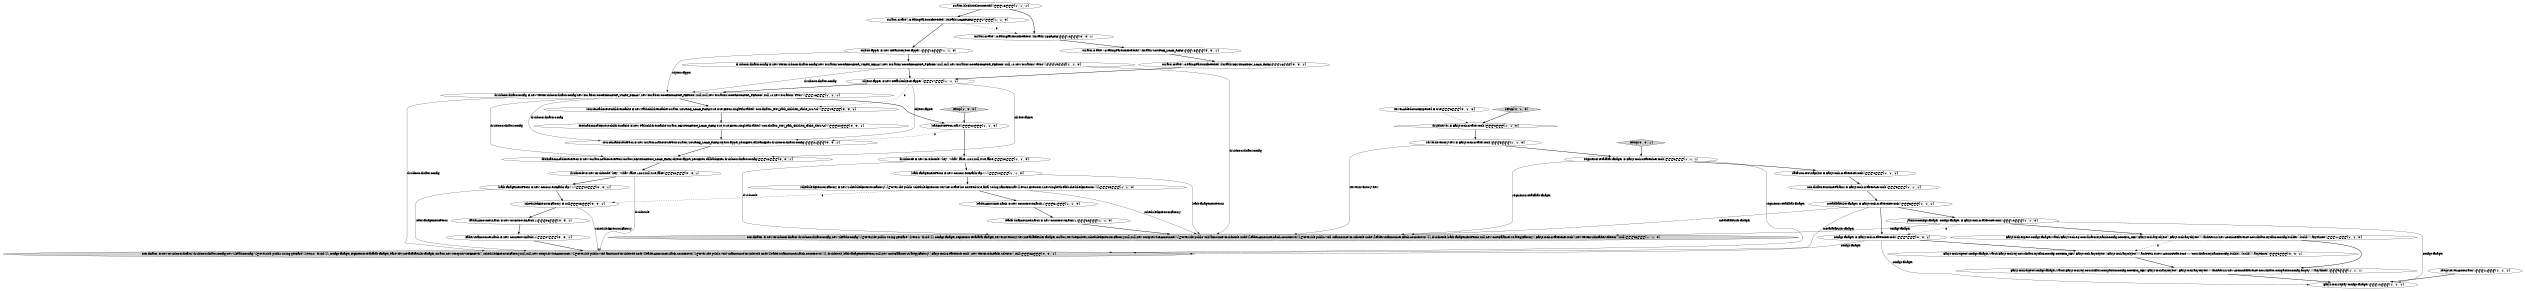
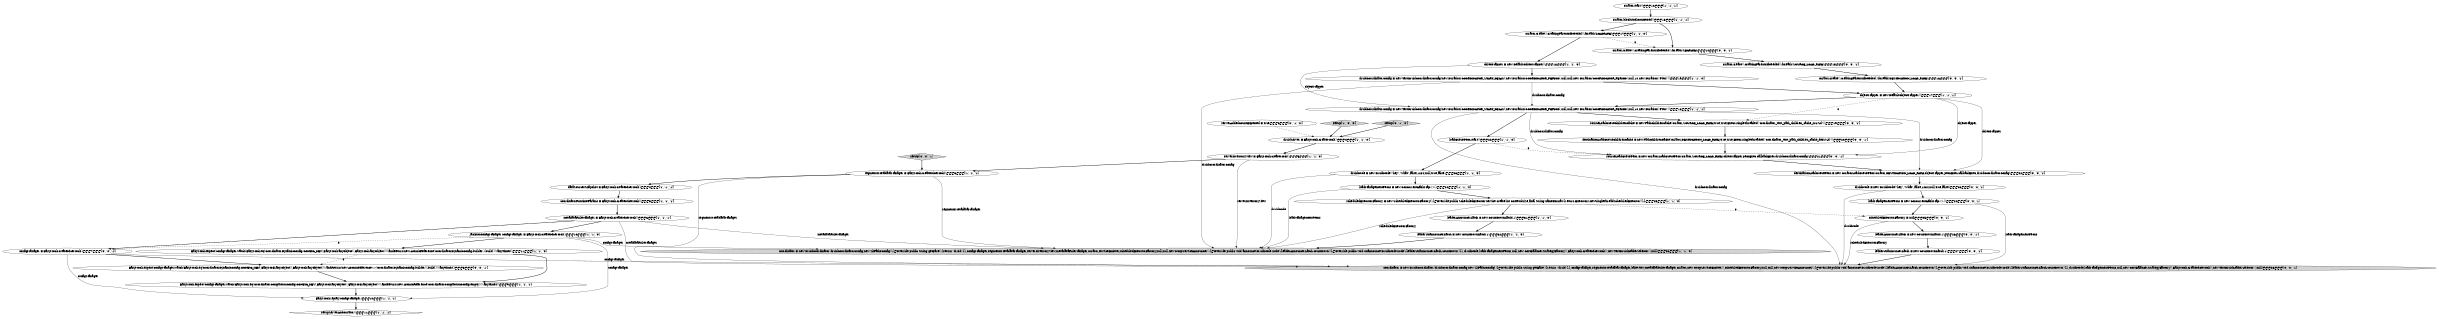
none -> (1651, 6)
(964, 117) -> (1336, 131)
(1475, 126) -> (1327, 140)
(2475, 271) -> (356, 313)
(2424, 278) -> (356, 305)
